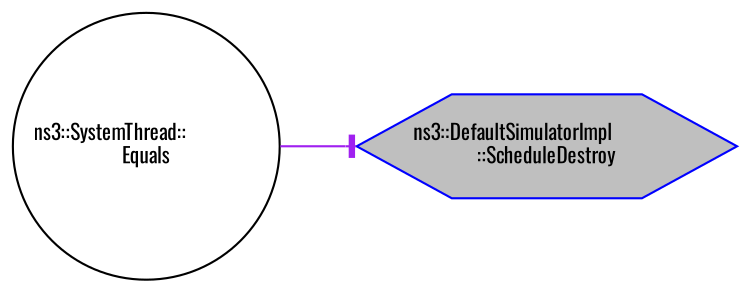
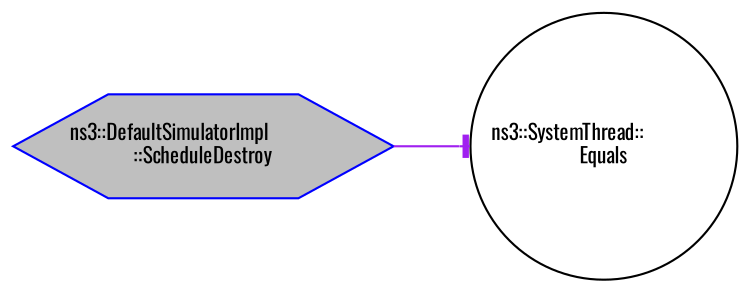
(313, 146) -> (426, 146)
